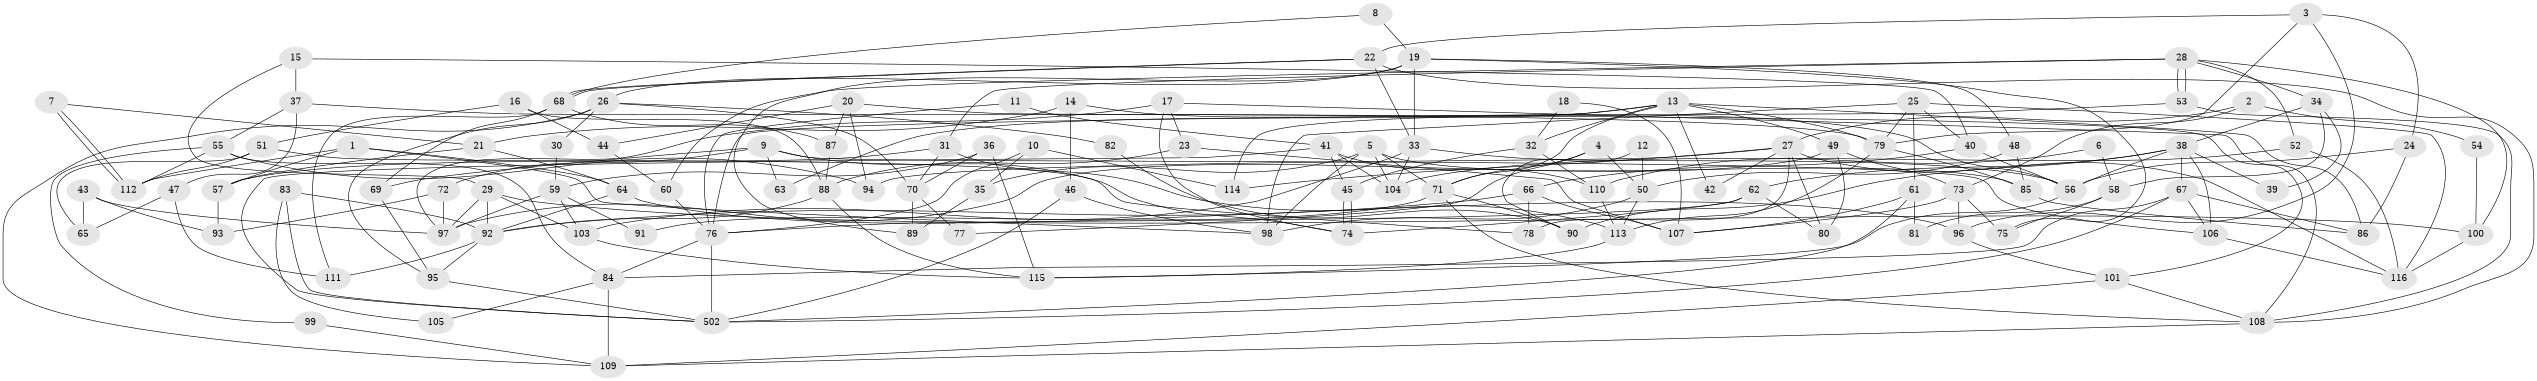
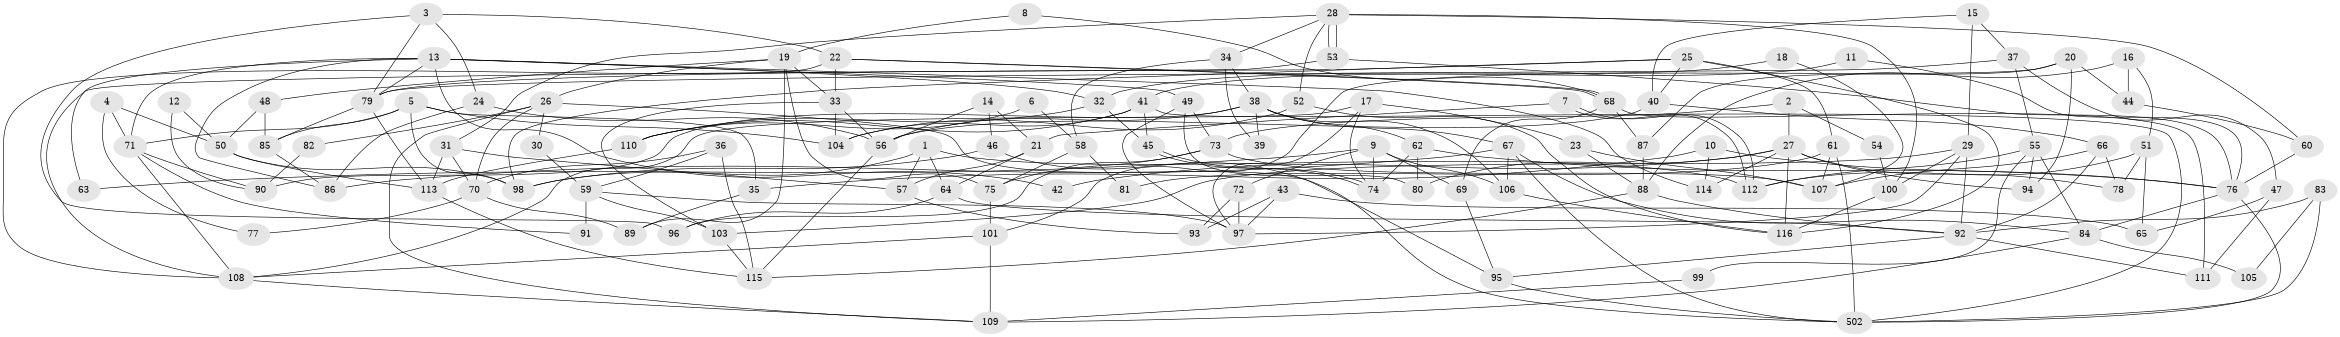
(2033, 261) -> (990, 213)
